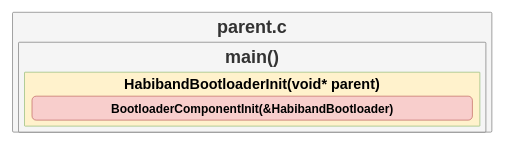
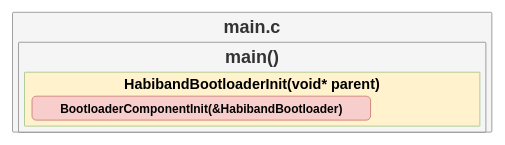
(252, 27) -> (252, 27)
(252, 108) -> (201, 108)
